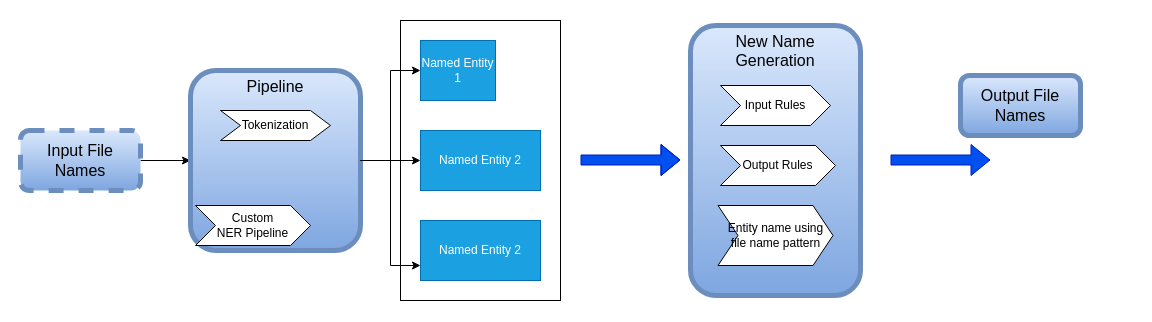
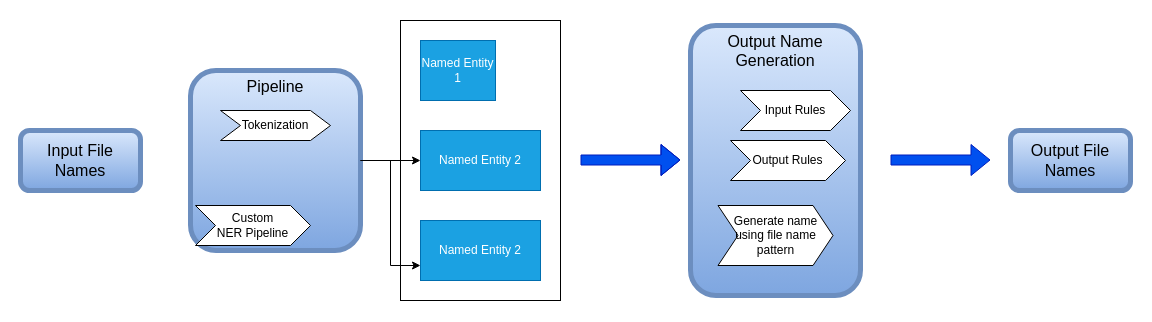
(776, 52) -> (776, 52)
(391, 104) -> none
(776, 106) -> (796, 111)
(1021, 106) -> (1071, 161)
(81, 161) -> (81, 161)
(162, 161) -> none
(778, 166) -> (788, 161)
(776, 236) -> (776, 236)
